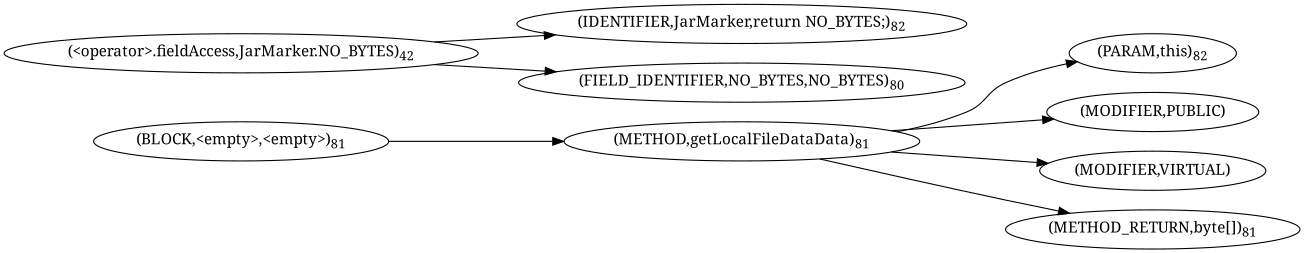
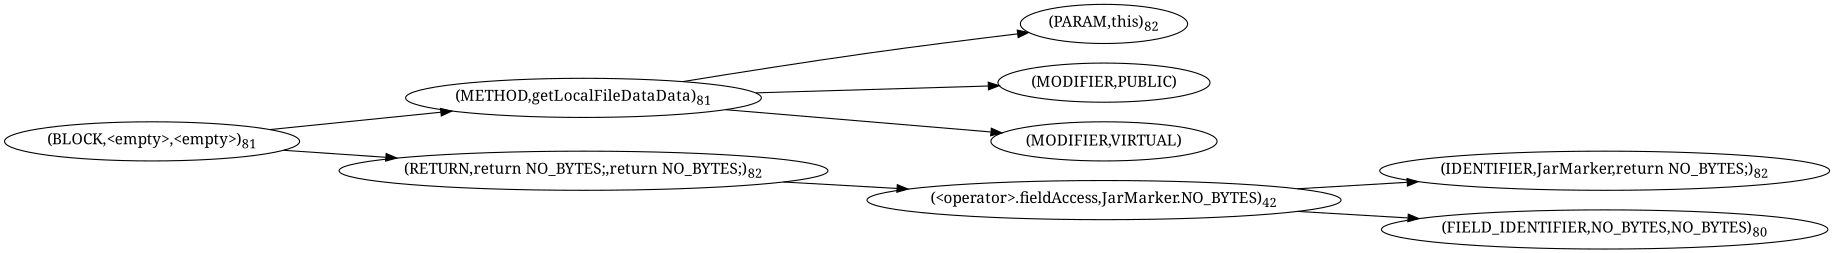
none -> (584, 171)
(1153, 229) -> none
